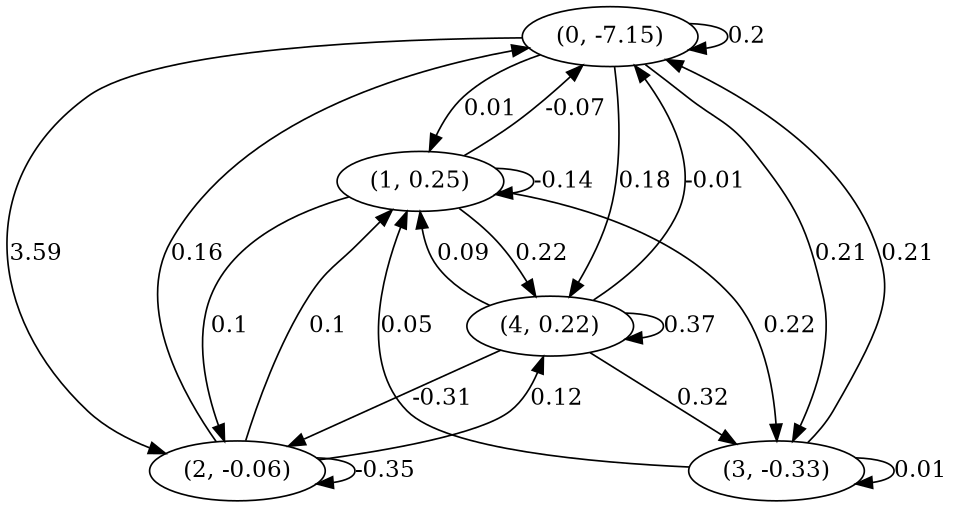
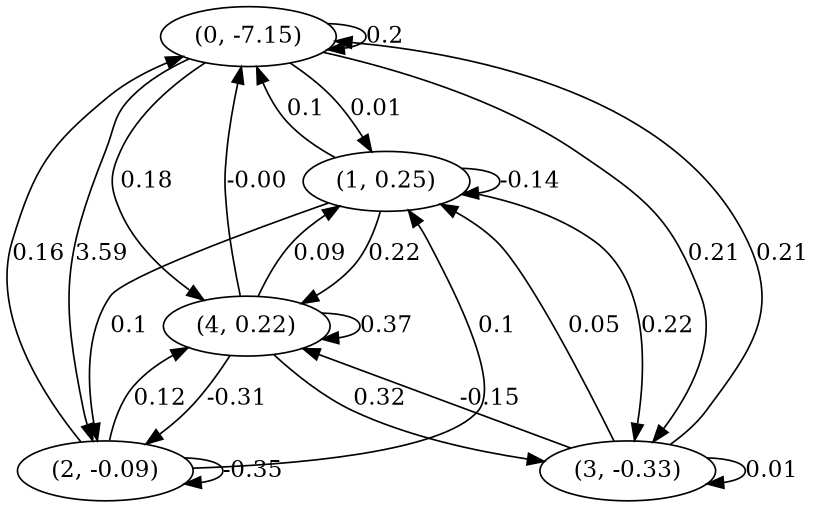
(576, 109) -> (306, 109)
(716, 181) -> (258, 181)
none -> (445, 401)
(237, 471) -> (105, 471)
